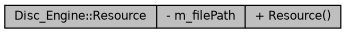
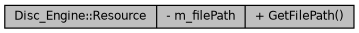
(293, 16) -> (300, 16)
